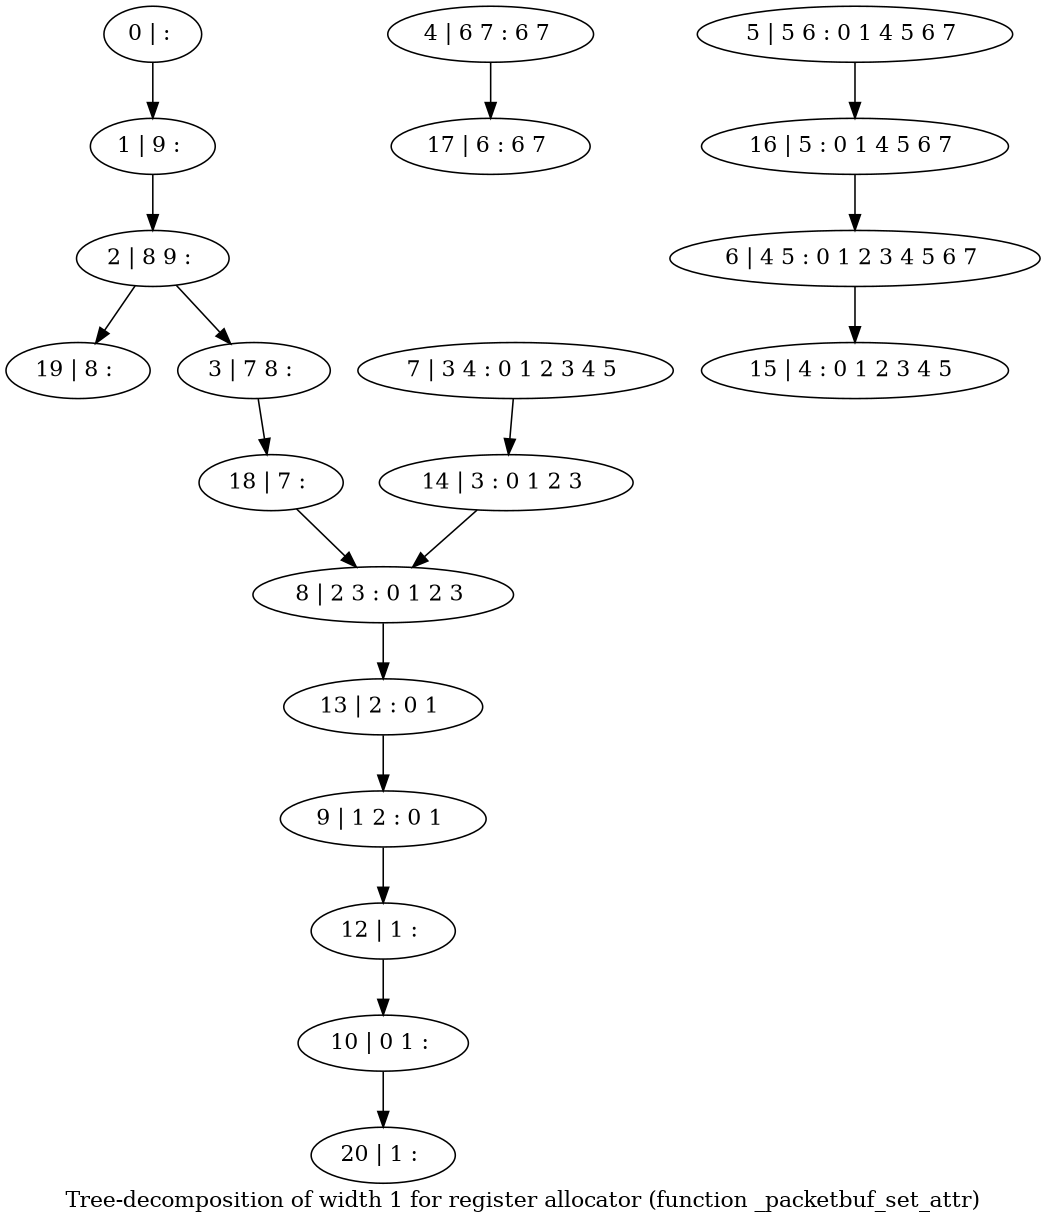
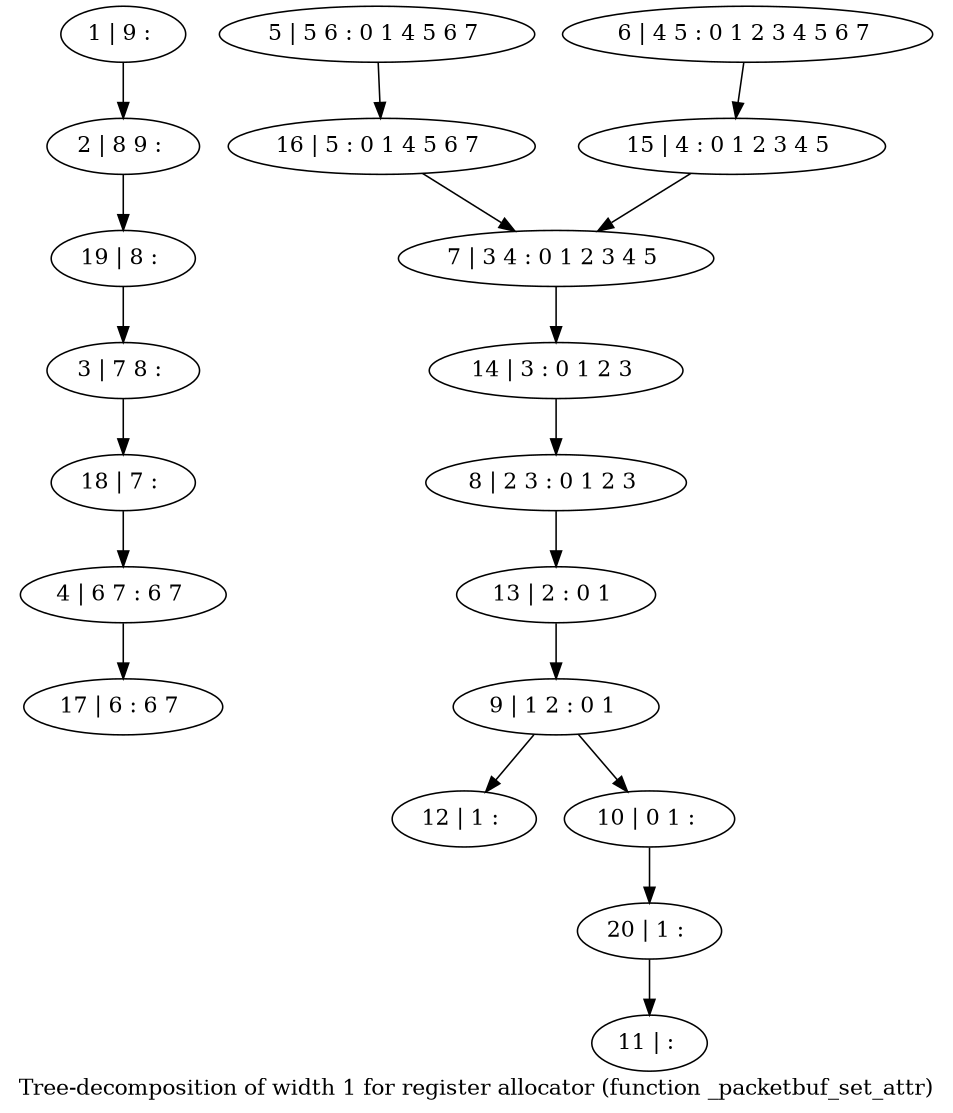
(153, 34) -> none
(855, 195) -> (462, 198)
none -> (651, 198)
(198, 309) -> (123, 307)
(321, 533) -> (123, 531)
(383, 979) -> (598, 757)
none -> (650, 1043)
